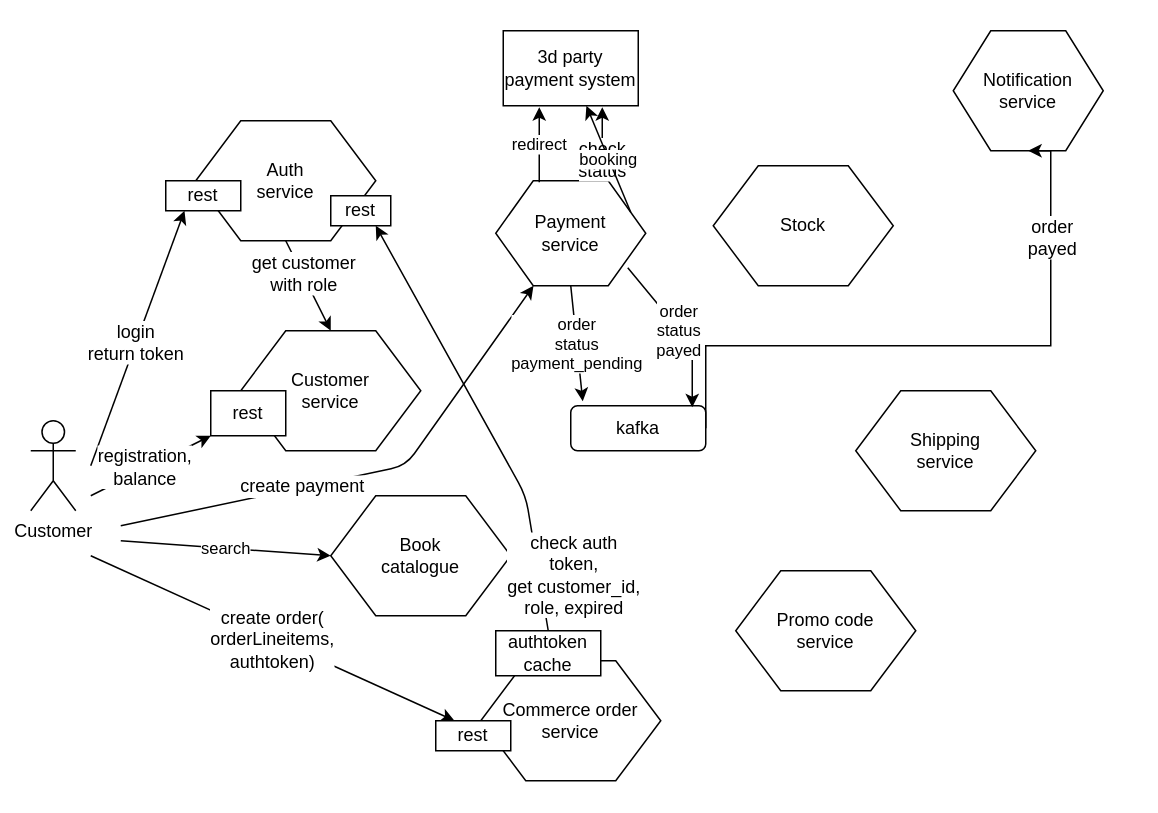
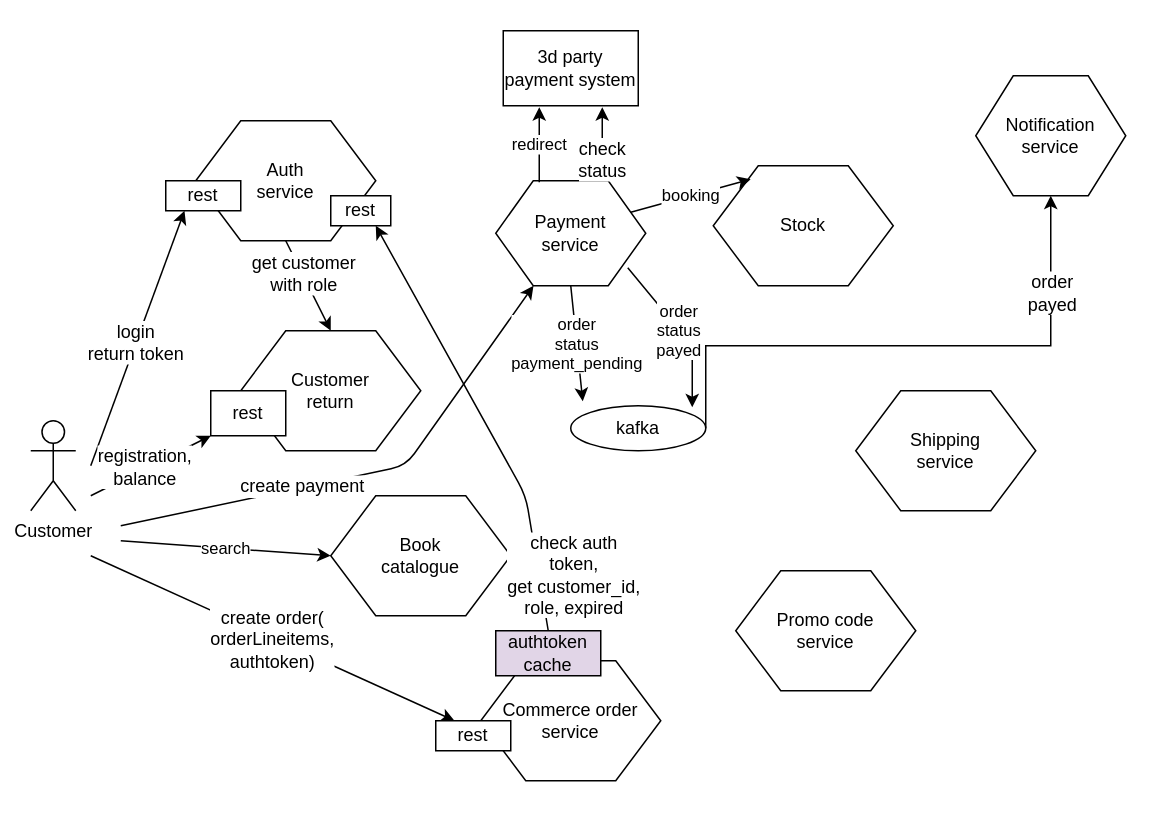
(1028, 91) -> (1051, 136)
(617, 180) -> (686, 197)
(331, 391) -> (331, 391)
(638, 428) -> (638, 428)
(548, 653) -> (548, 653)
